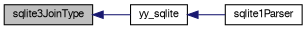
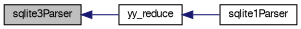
(48, 15) -> (43, 15)
(159, 15) -> (151, 15)
